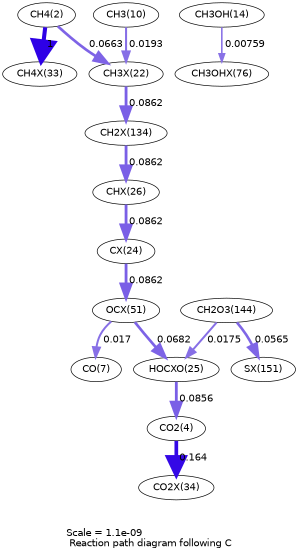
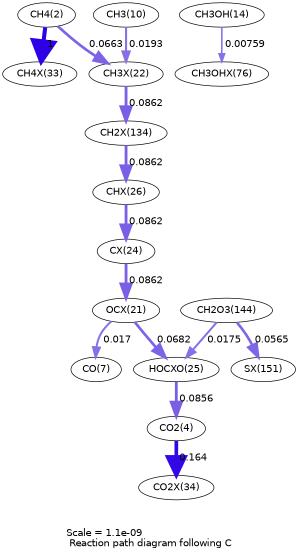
(126, 310) -> (126, 310)
